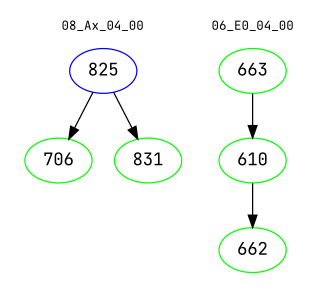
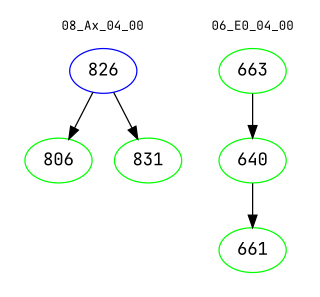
(103, 71) -> (103, 71)
(58, 161) -> (58, 161)
(253, 161) -> (253, 161)
(253, 250) -> (253, 250)
